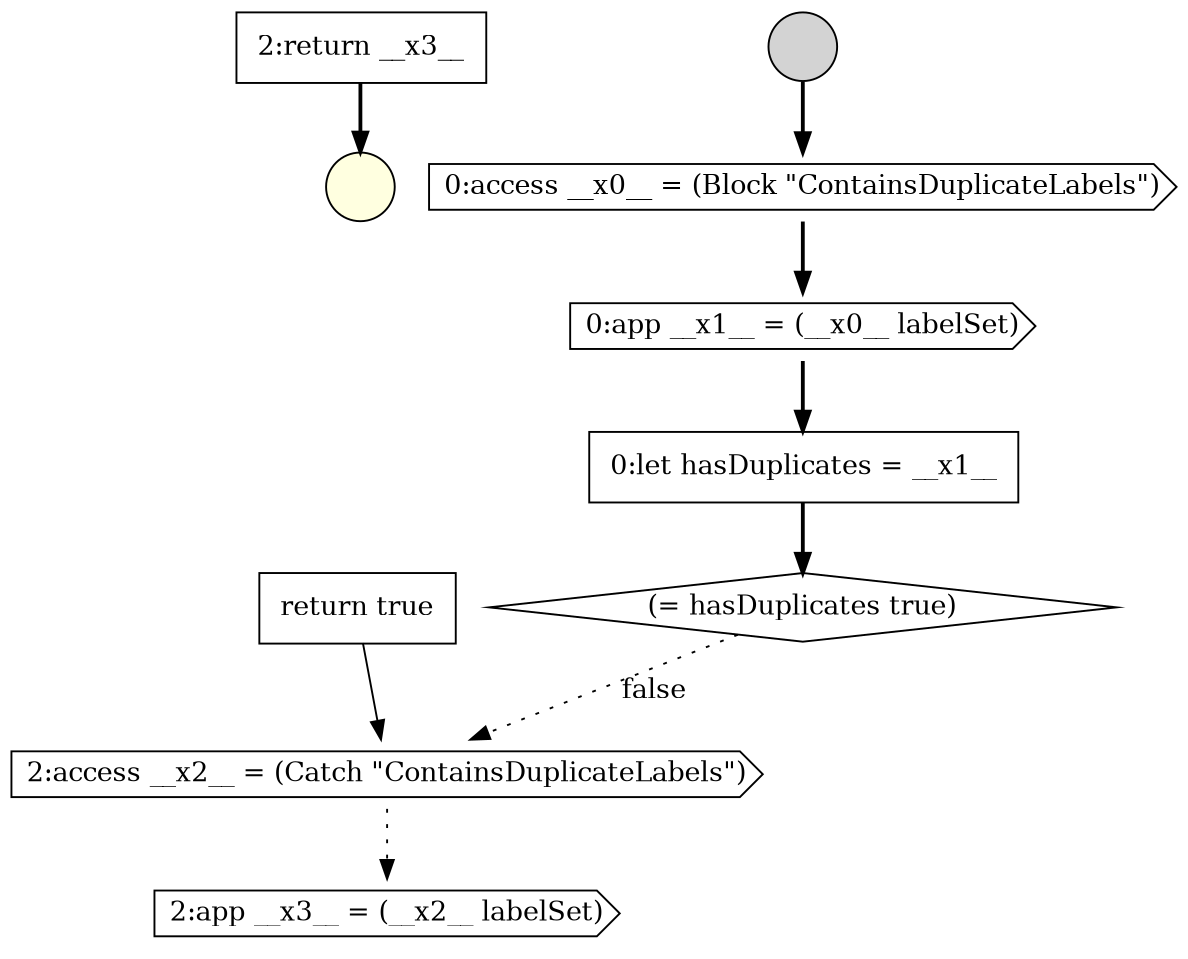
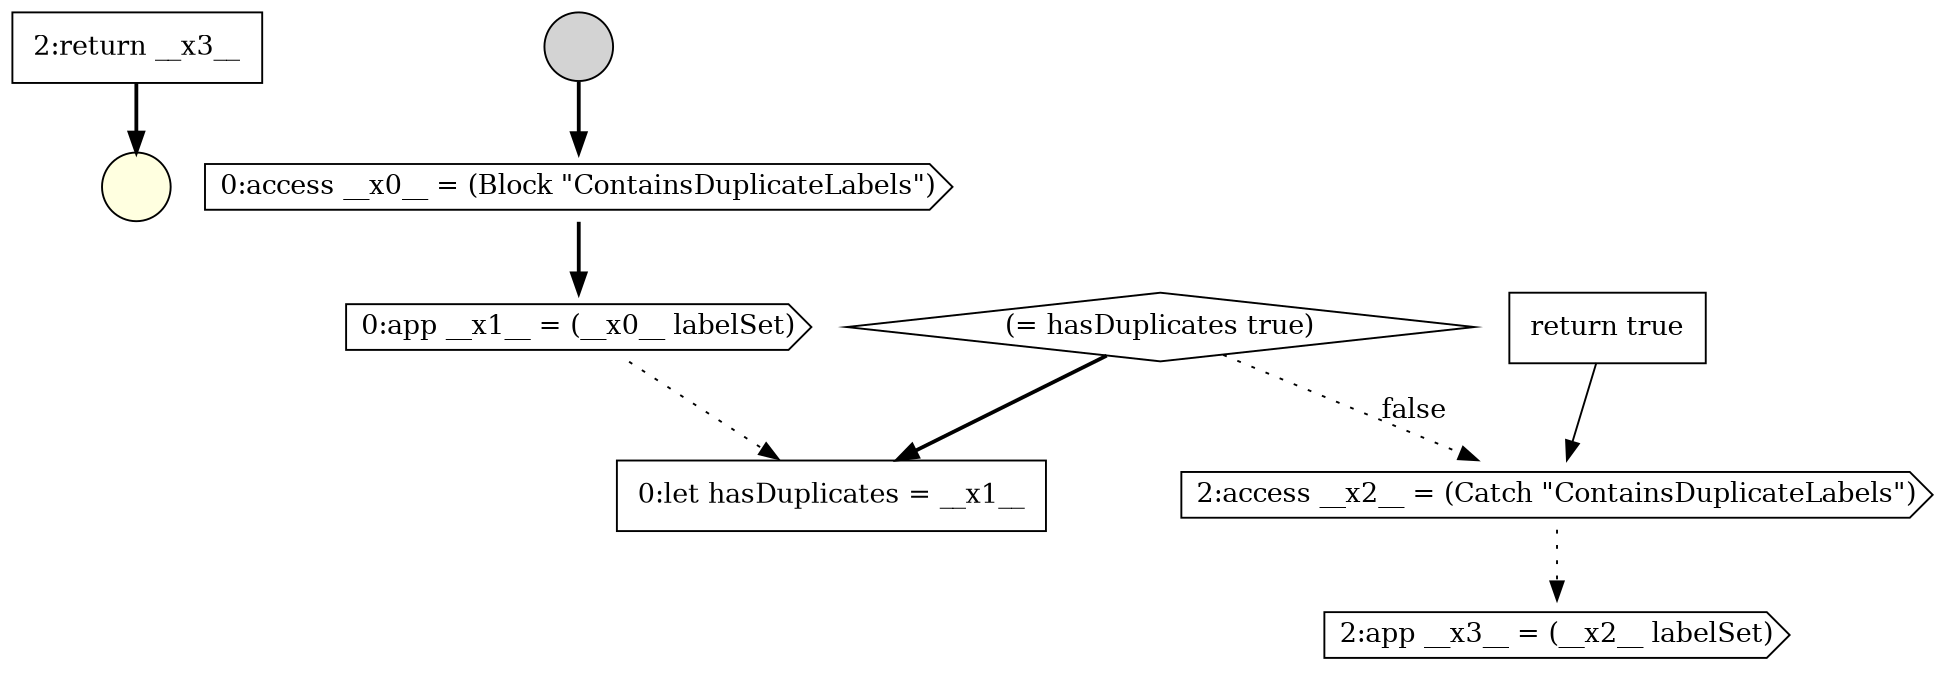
(803, 386) -> (696, 405)
(803, 528) -> (1011, 403)
